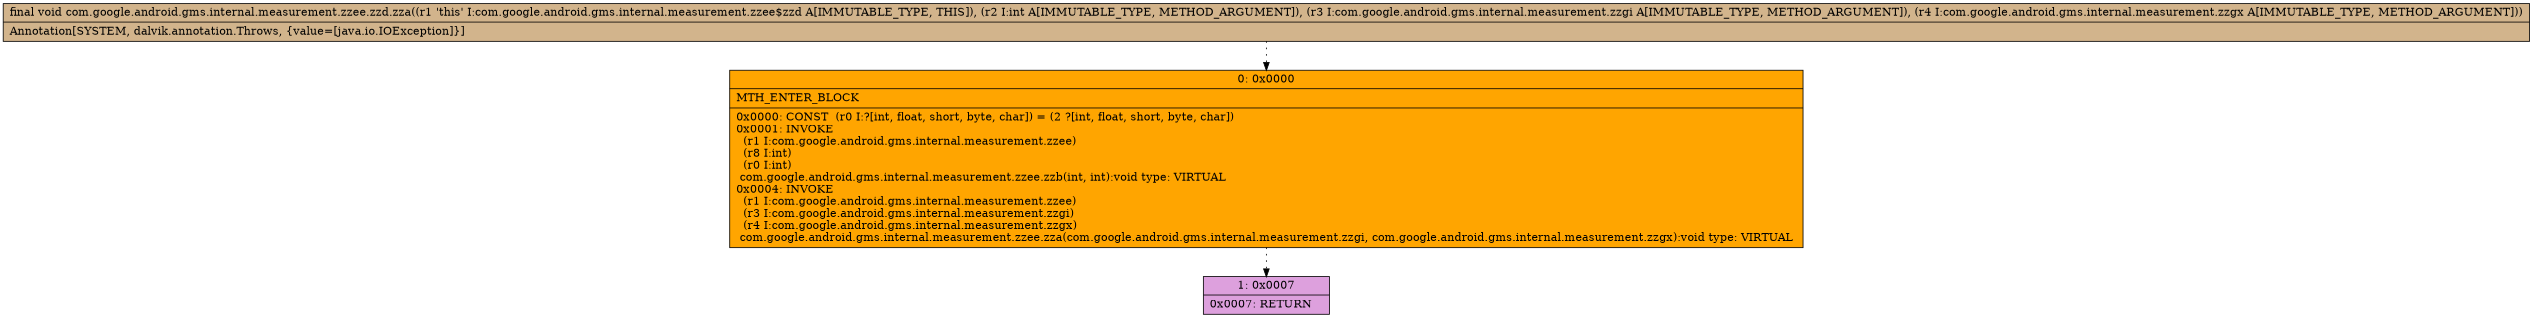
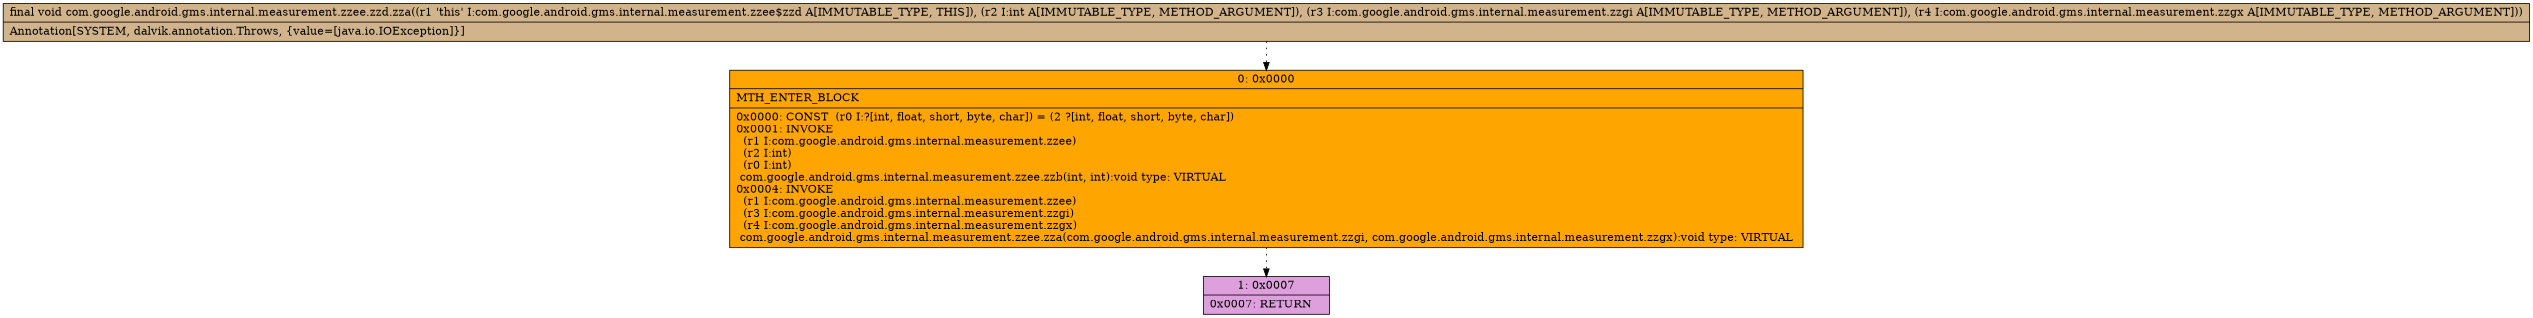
(764, 153) -> (764, 153)
